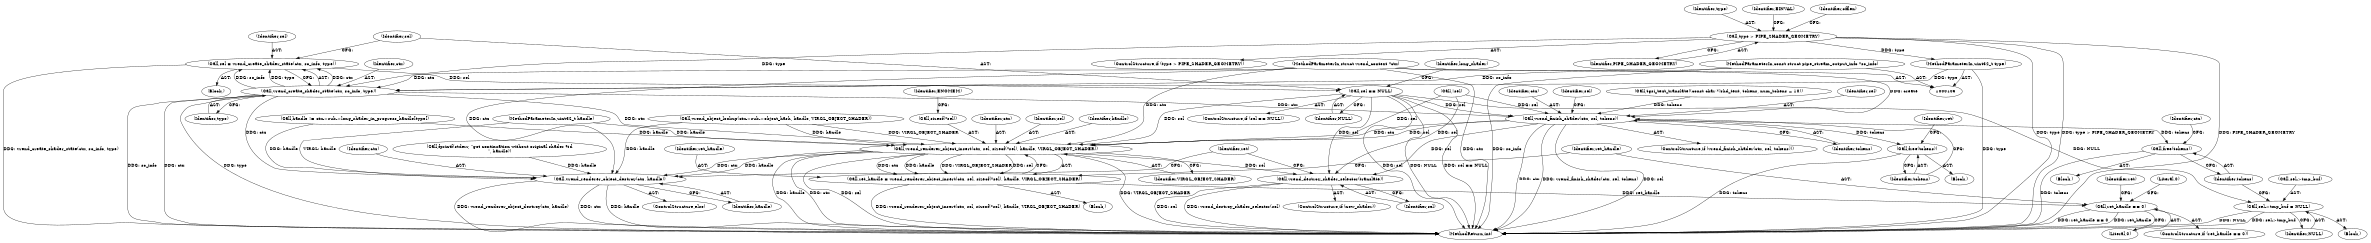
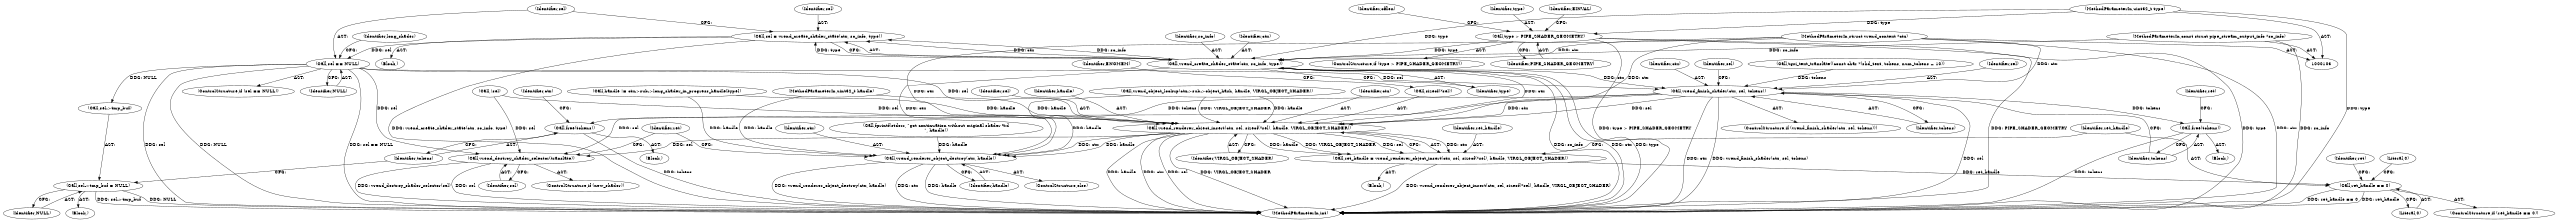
none -> (1195, 37)
(1869, 50) -> (1836, 23)
(1904, 91) -> (2047, 64)
(1505, 104) -> none
(1853, 108) -> (187, 68)
(320, 149) -> (758, 128)
(1470, 234) -> (1300, 213)
